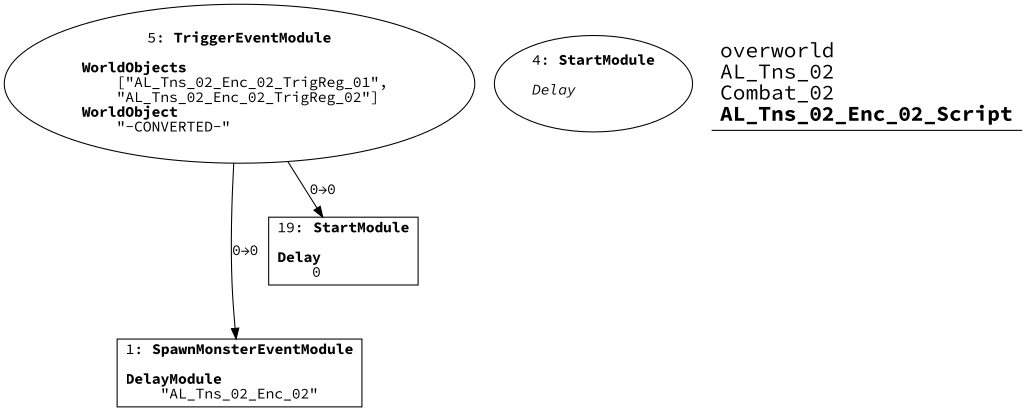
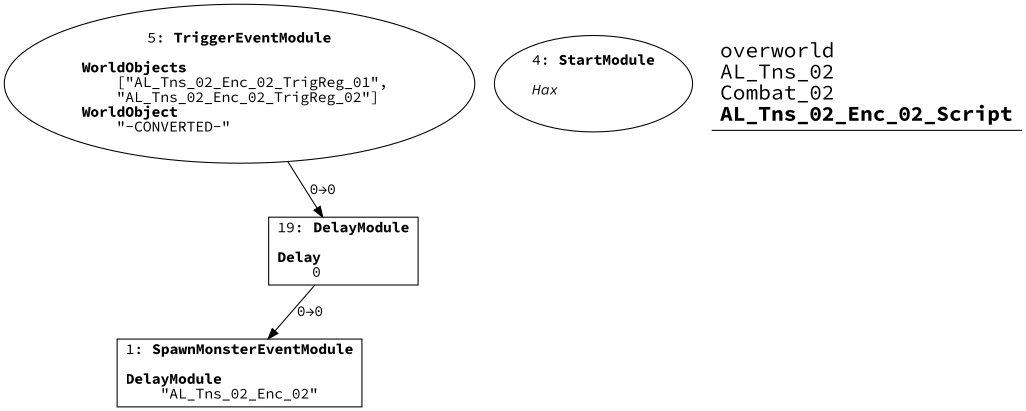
(554, 90) -> (545, 90)
(361, 228) -> (361, 228)
(231, 246) -> (295, 308)
